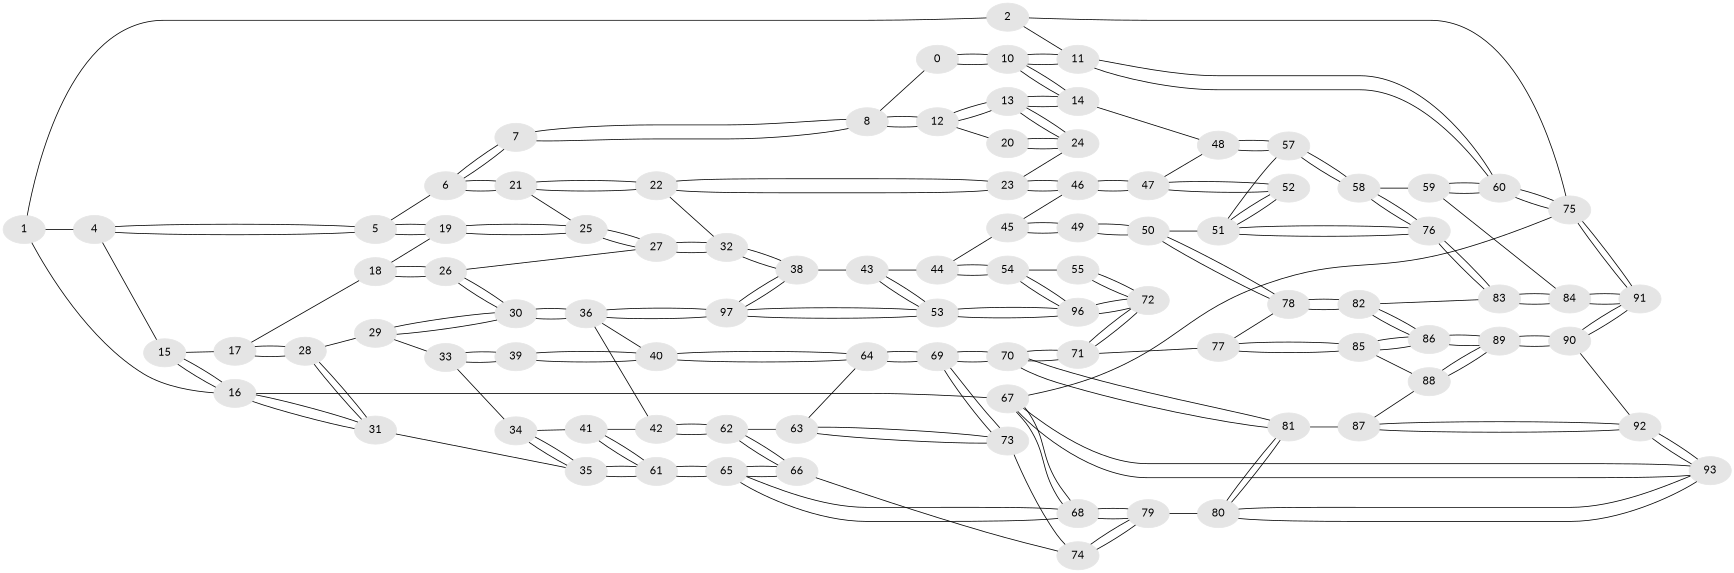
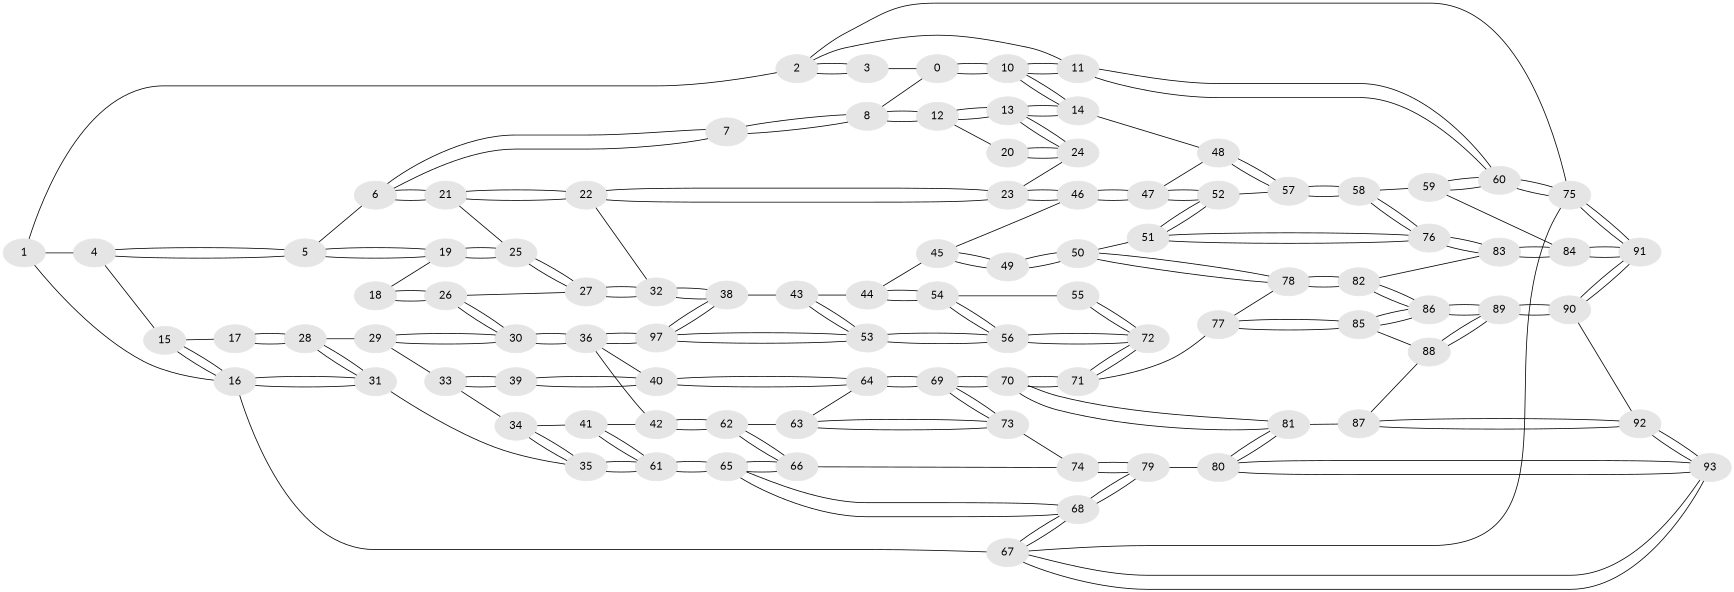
none -> (867, 69)
(1258, 178) -> (1254, 193)
(305, 311) -> none
(1078, 312) -> (1008, 339)
